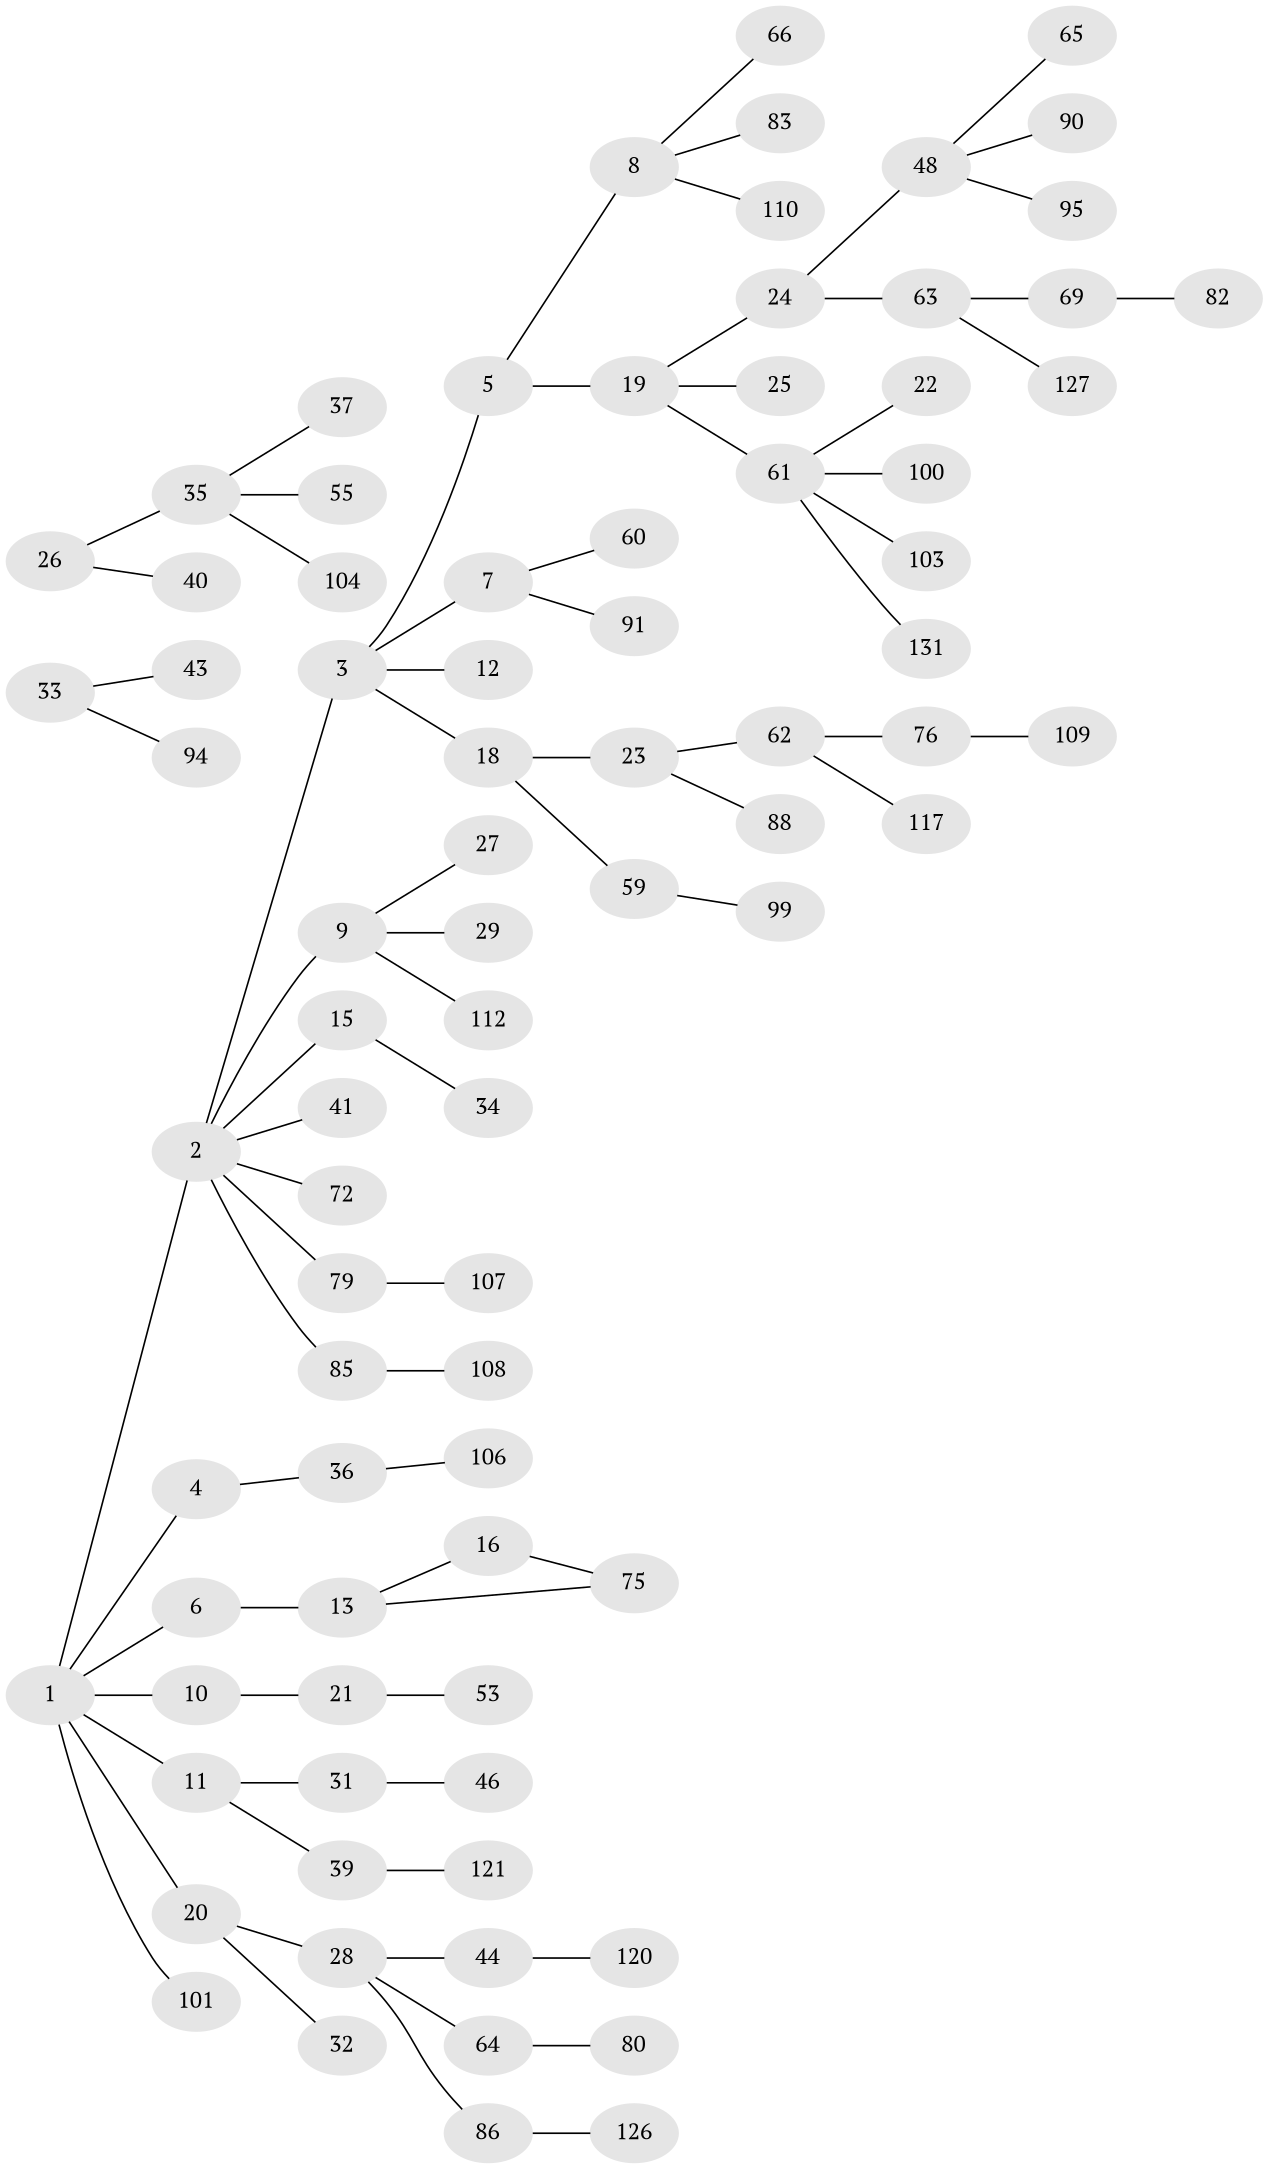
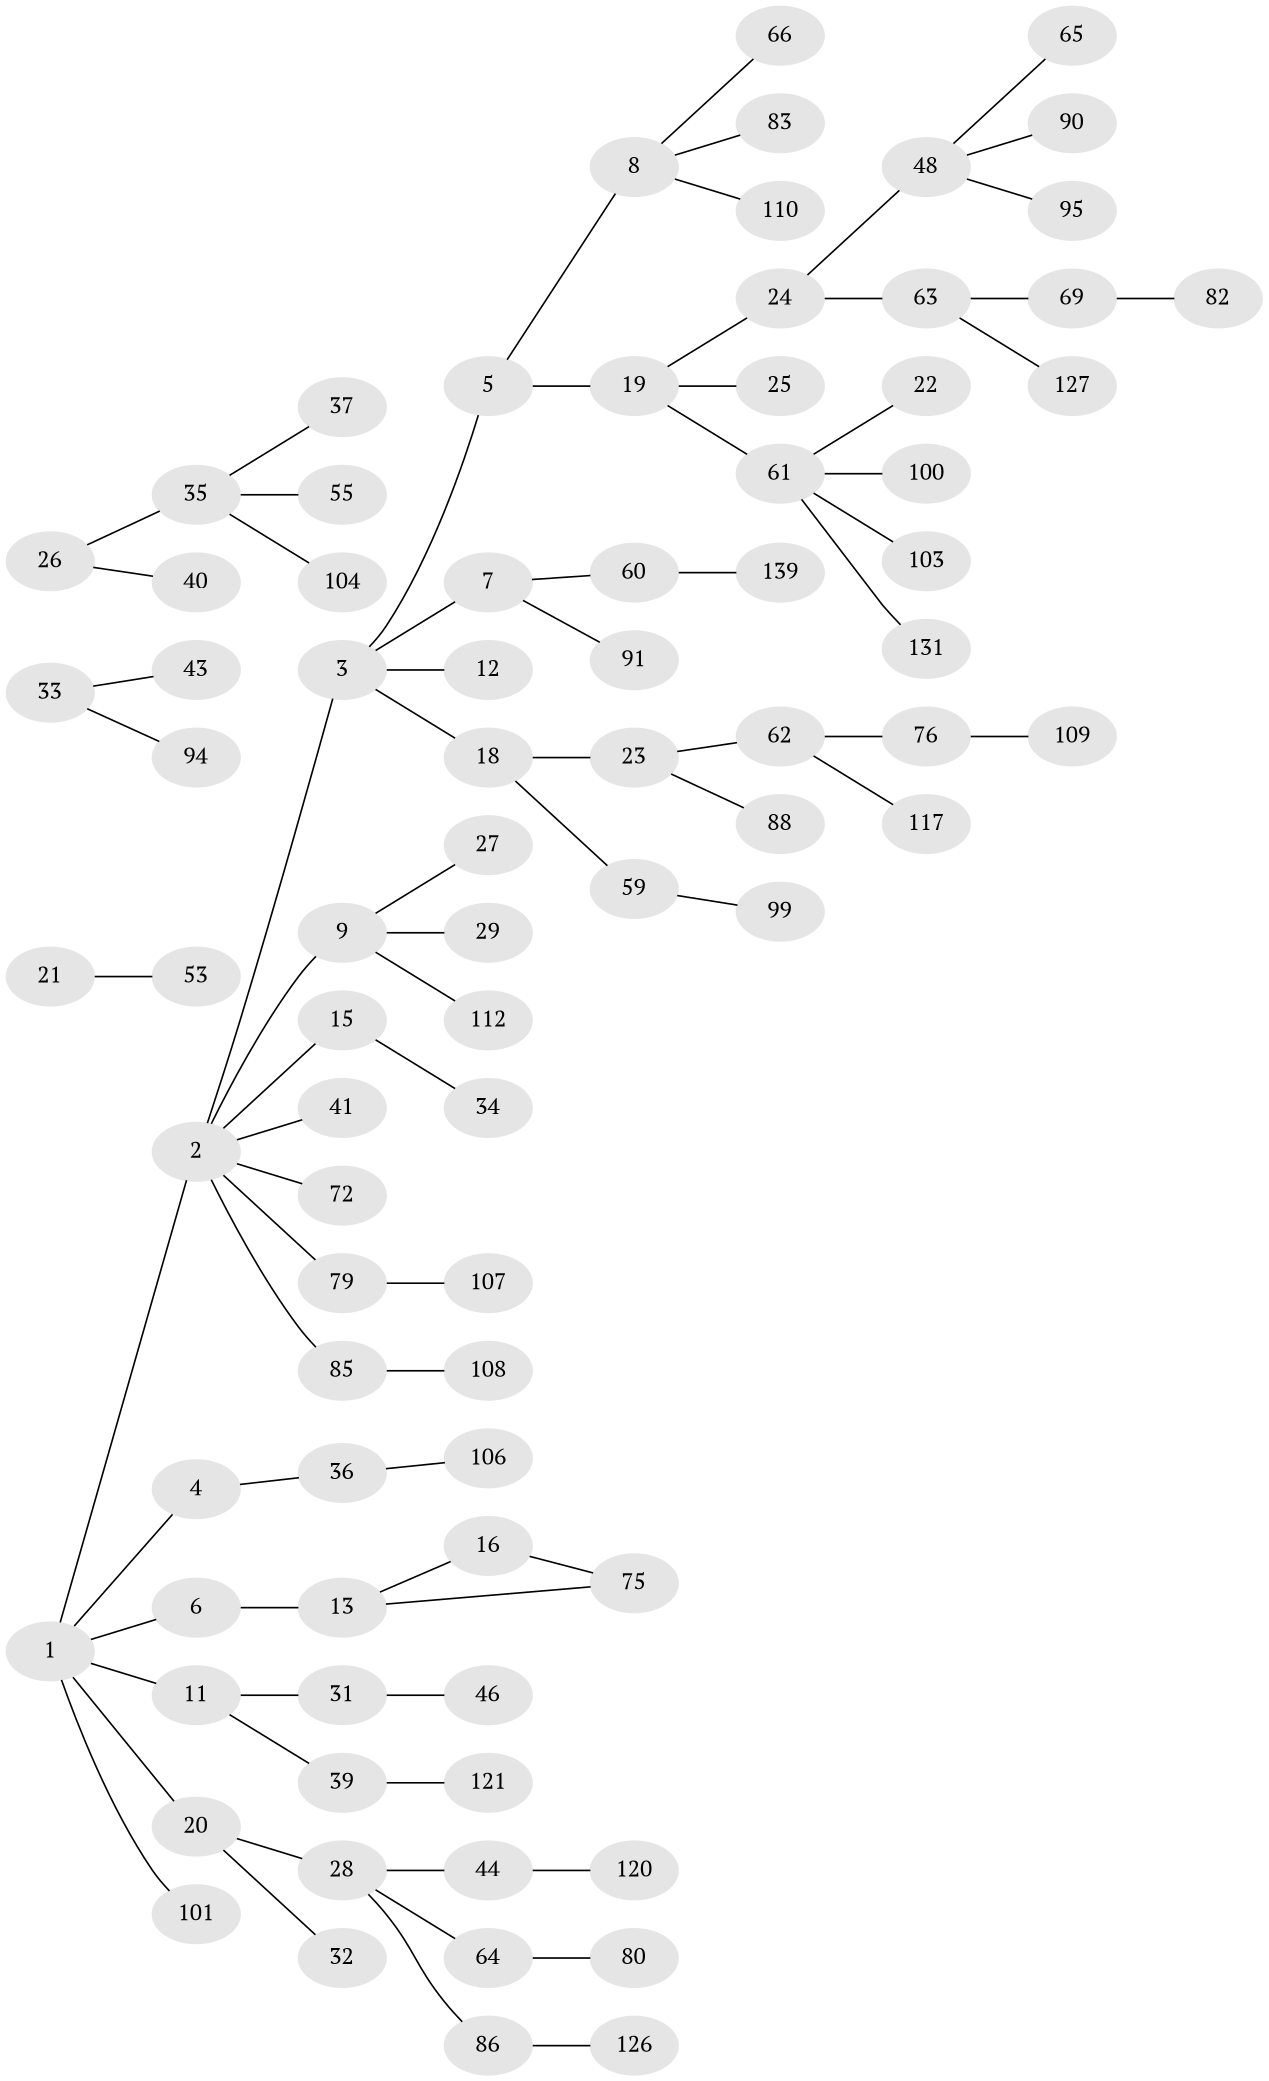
none -> (780, 573)
(196, 1695) -> none
